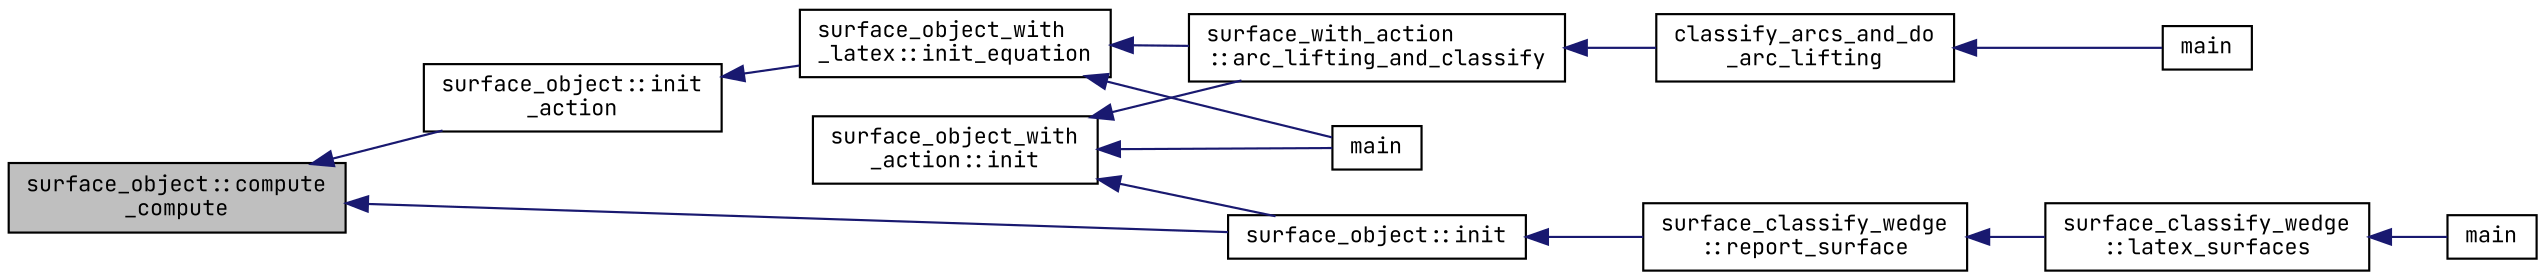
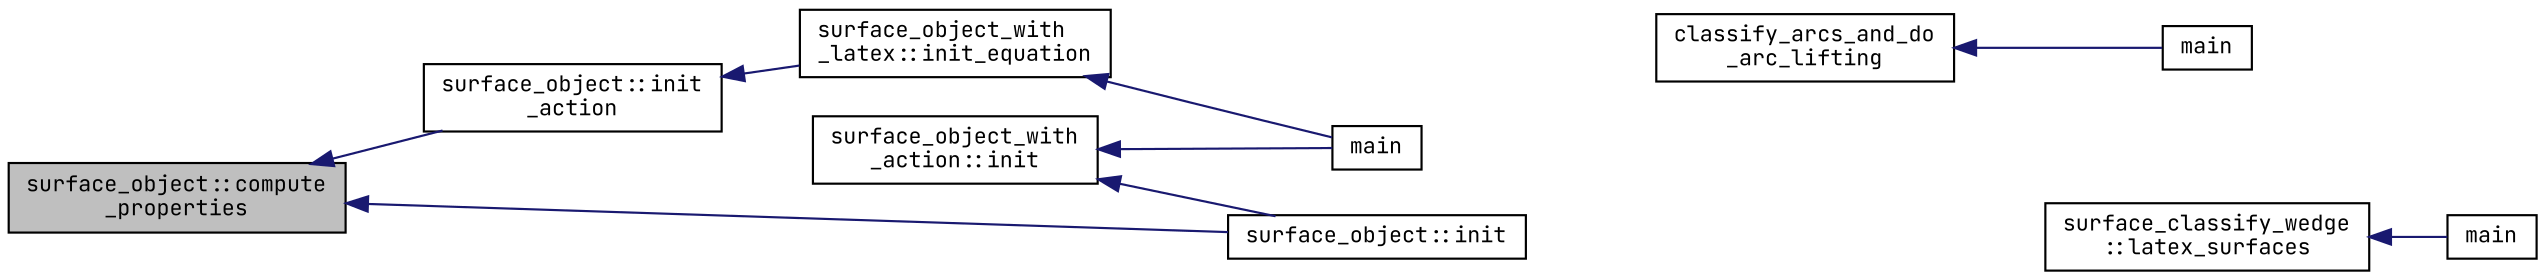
(1377, 48) -> none
(177, 198) -> (177, 198)
(1805, 237) -> none
